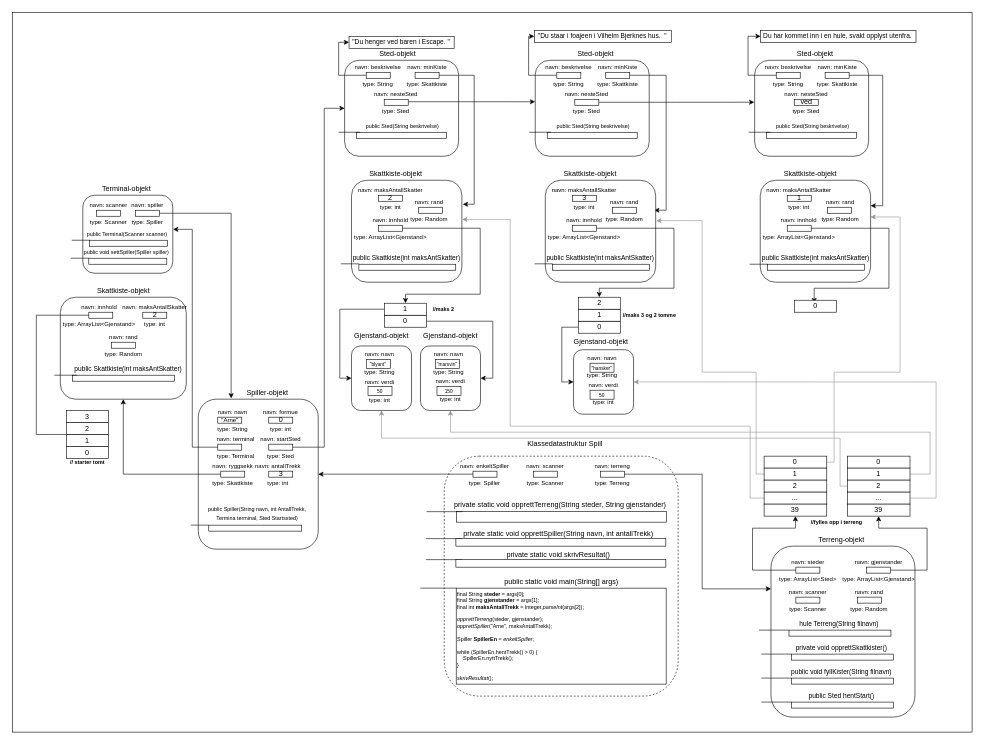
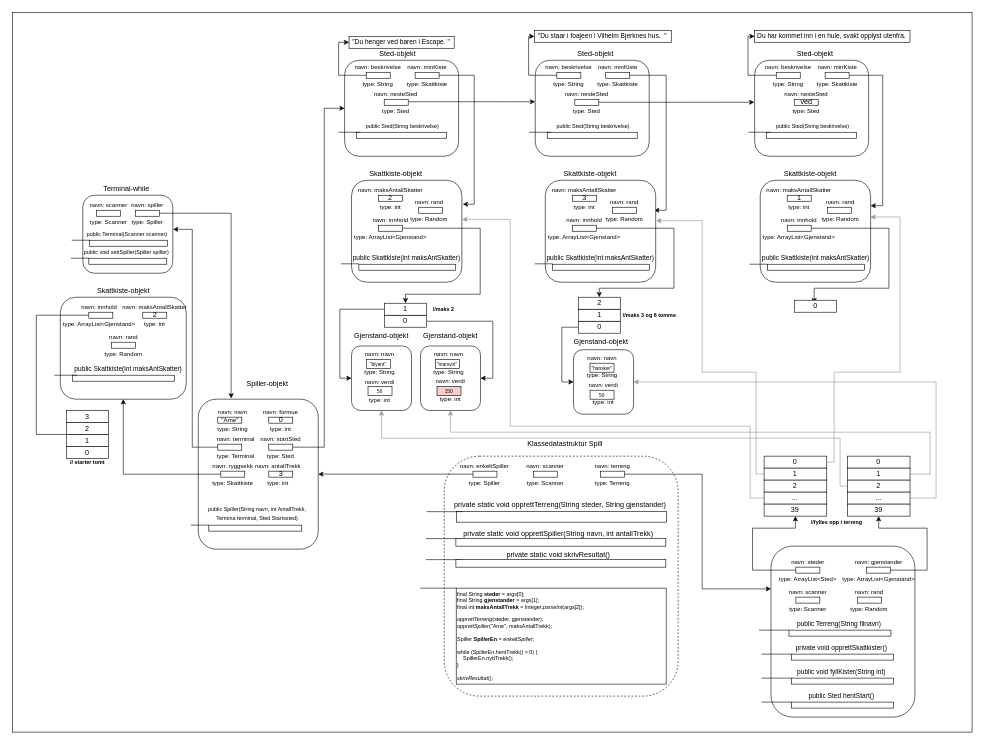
(839, 36) -> (833, 36)
(127, 189) -> (127, 189)
(650, 315) -> (650, 315)
(449, 391) -> (449, 391)
(267, 393) -> (267, 384)
(842, 540) -> none
(562, 582) -> none
(839, 624) -> (839, 624)
(842, 672) -> (842, 672)
